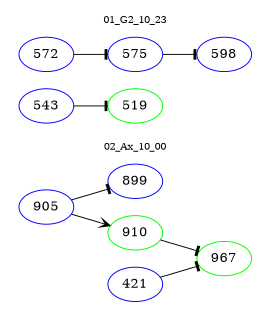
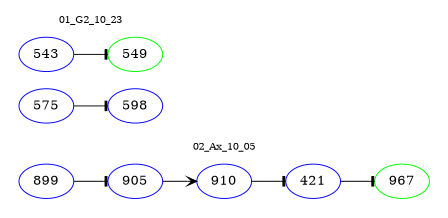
(46, 54) -> none
(135, 106) -> (135, 54)
(135, 147) -> (224, 147)
(89, 195) -> (88, 181)
(135, 233) -> (224, 181)
(178, 245) -> (266, 181)
